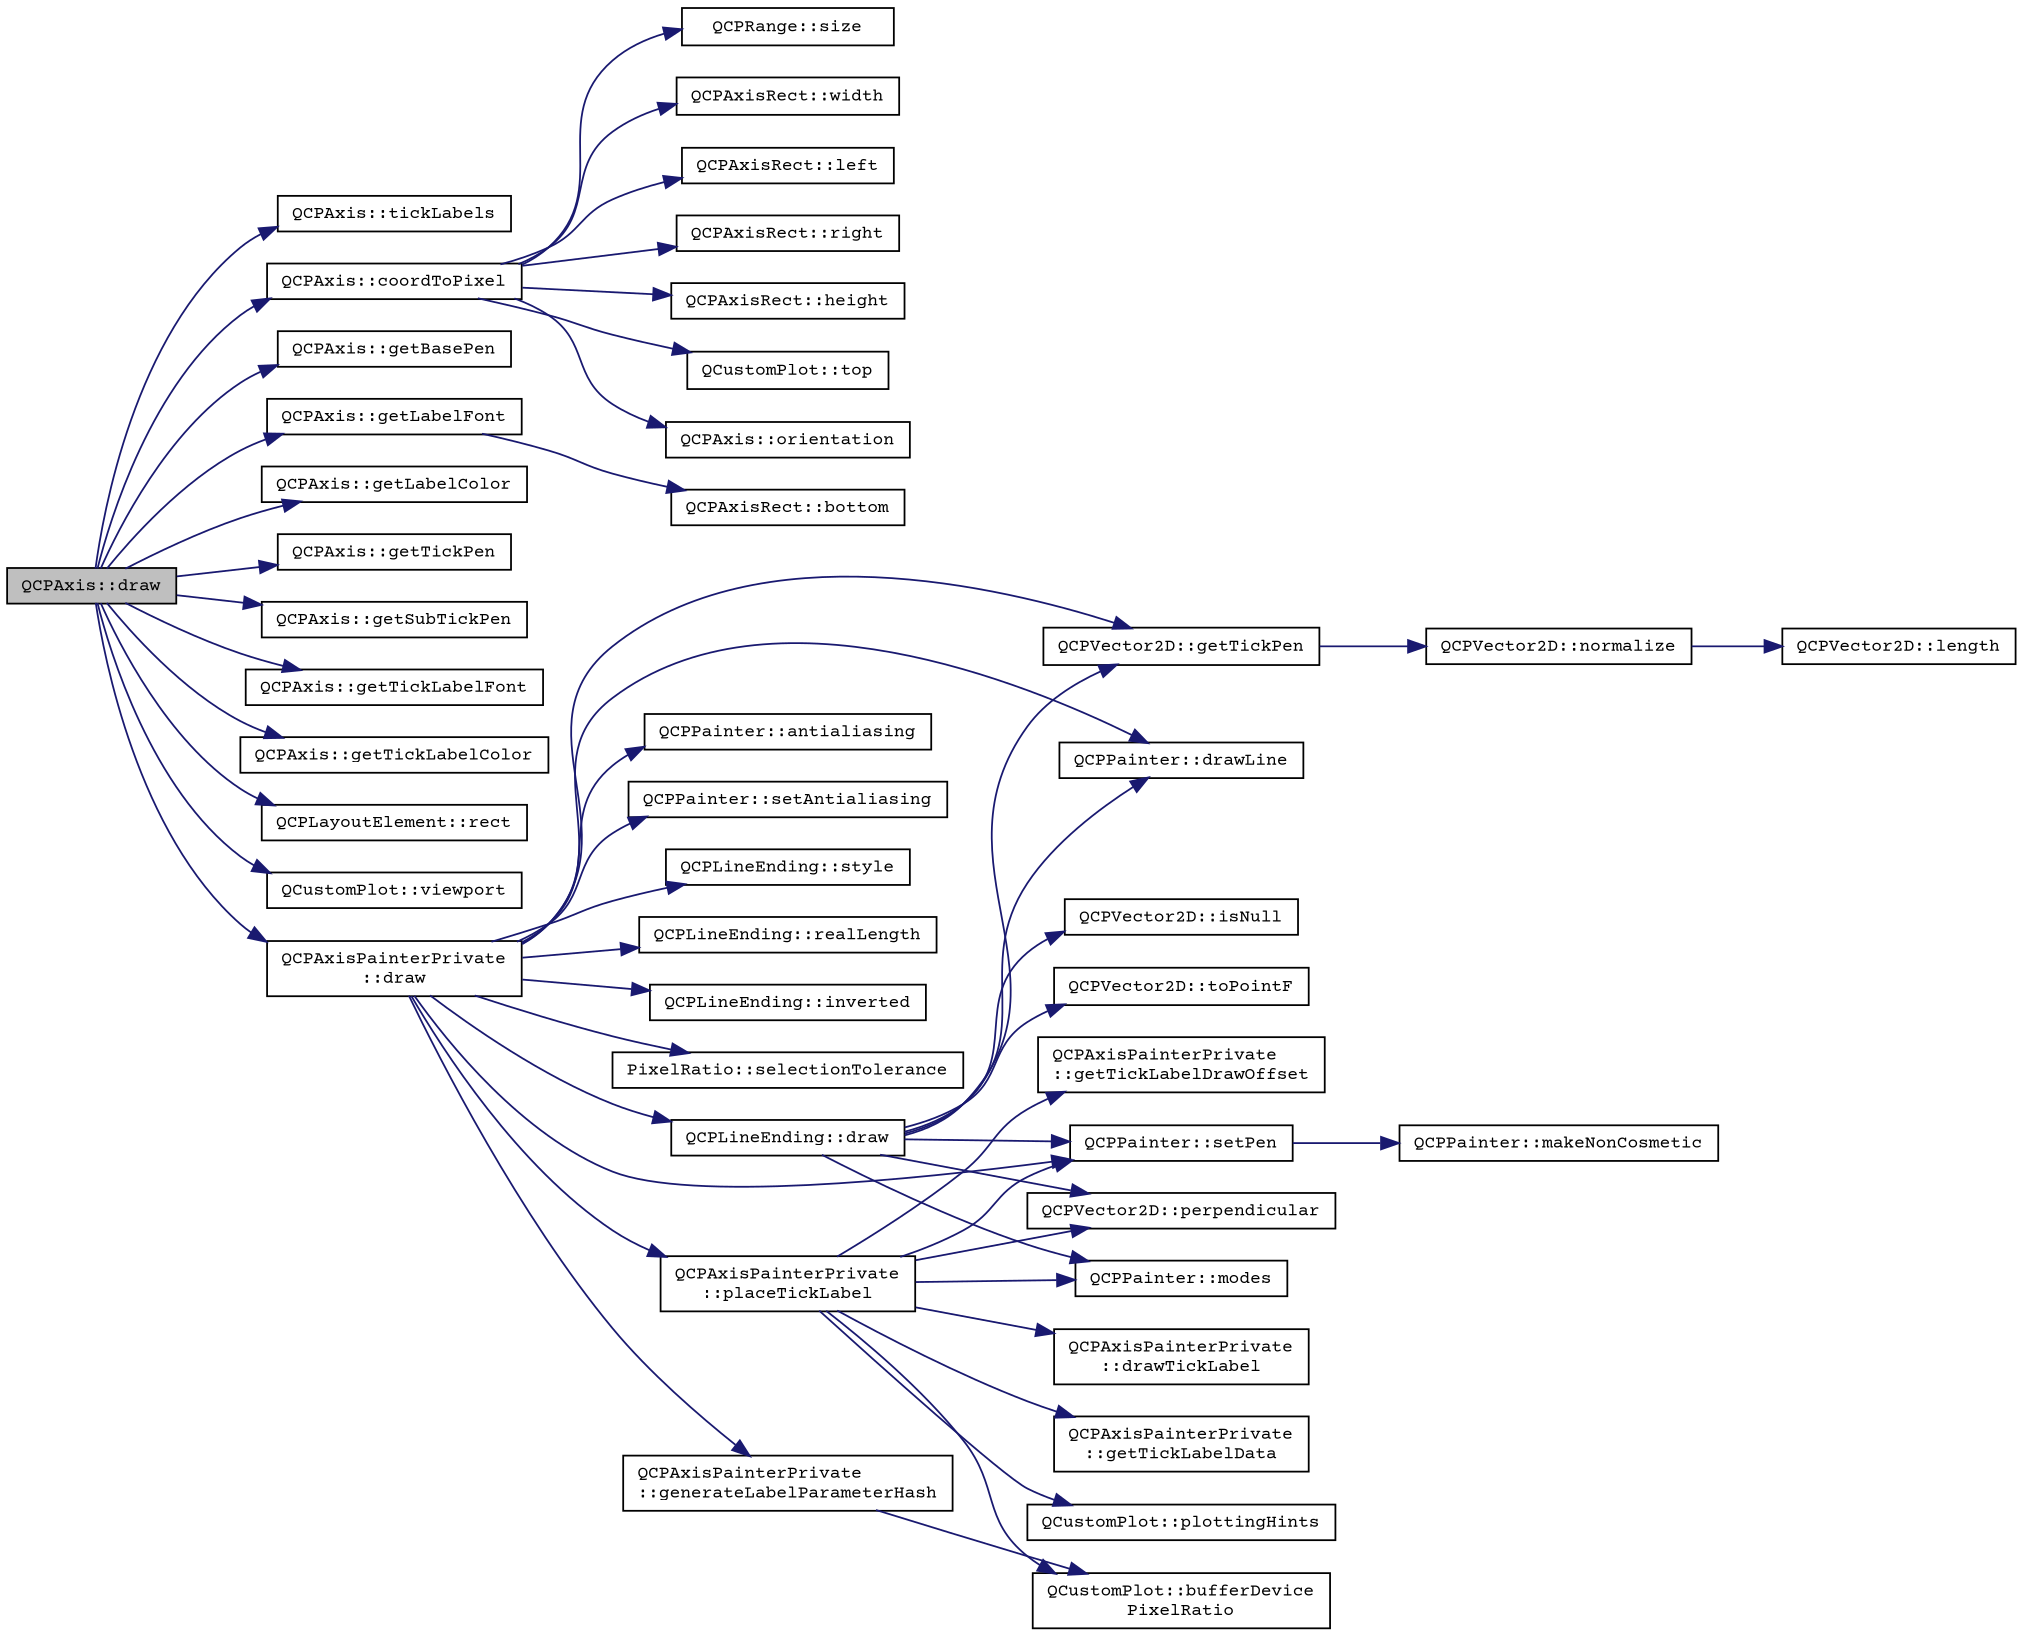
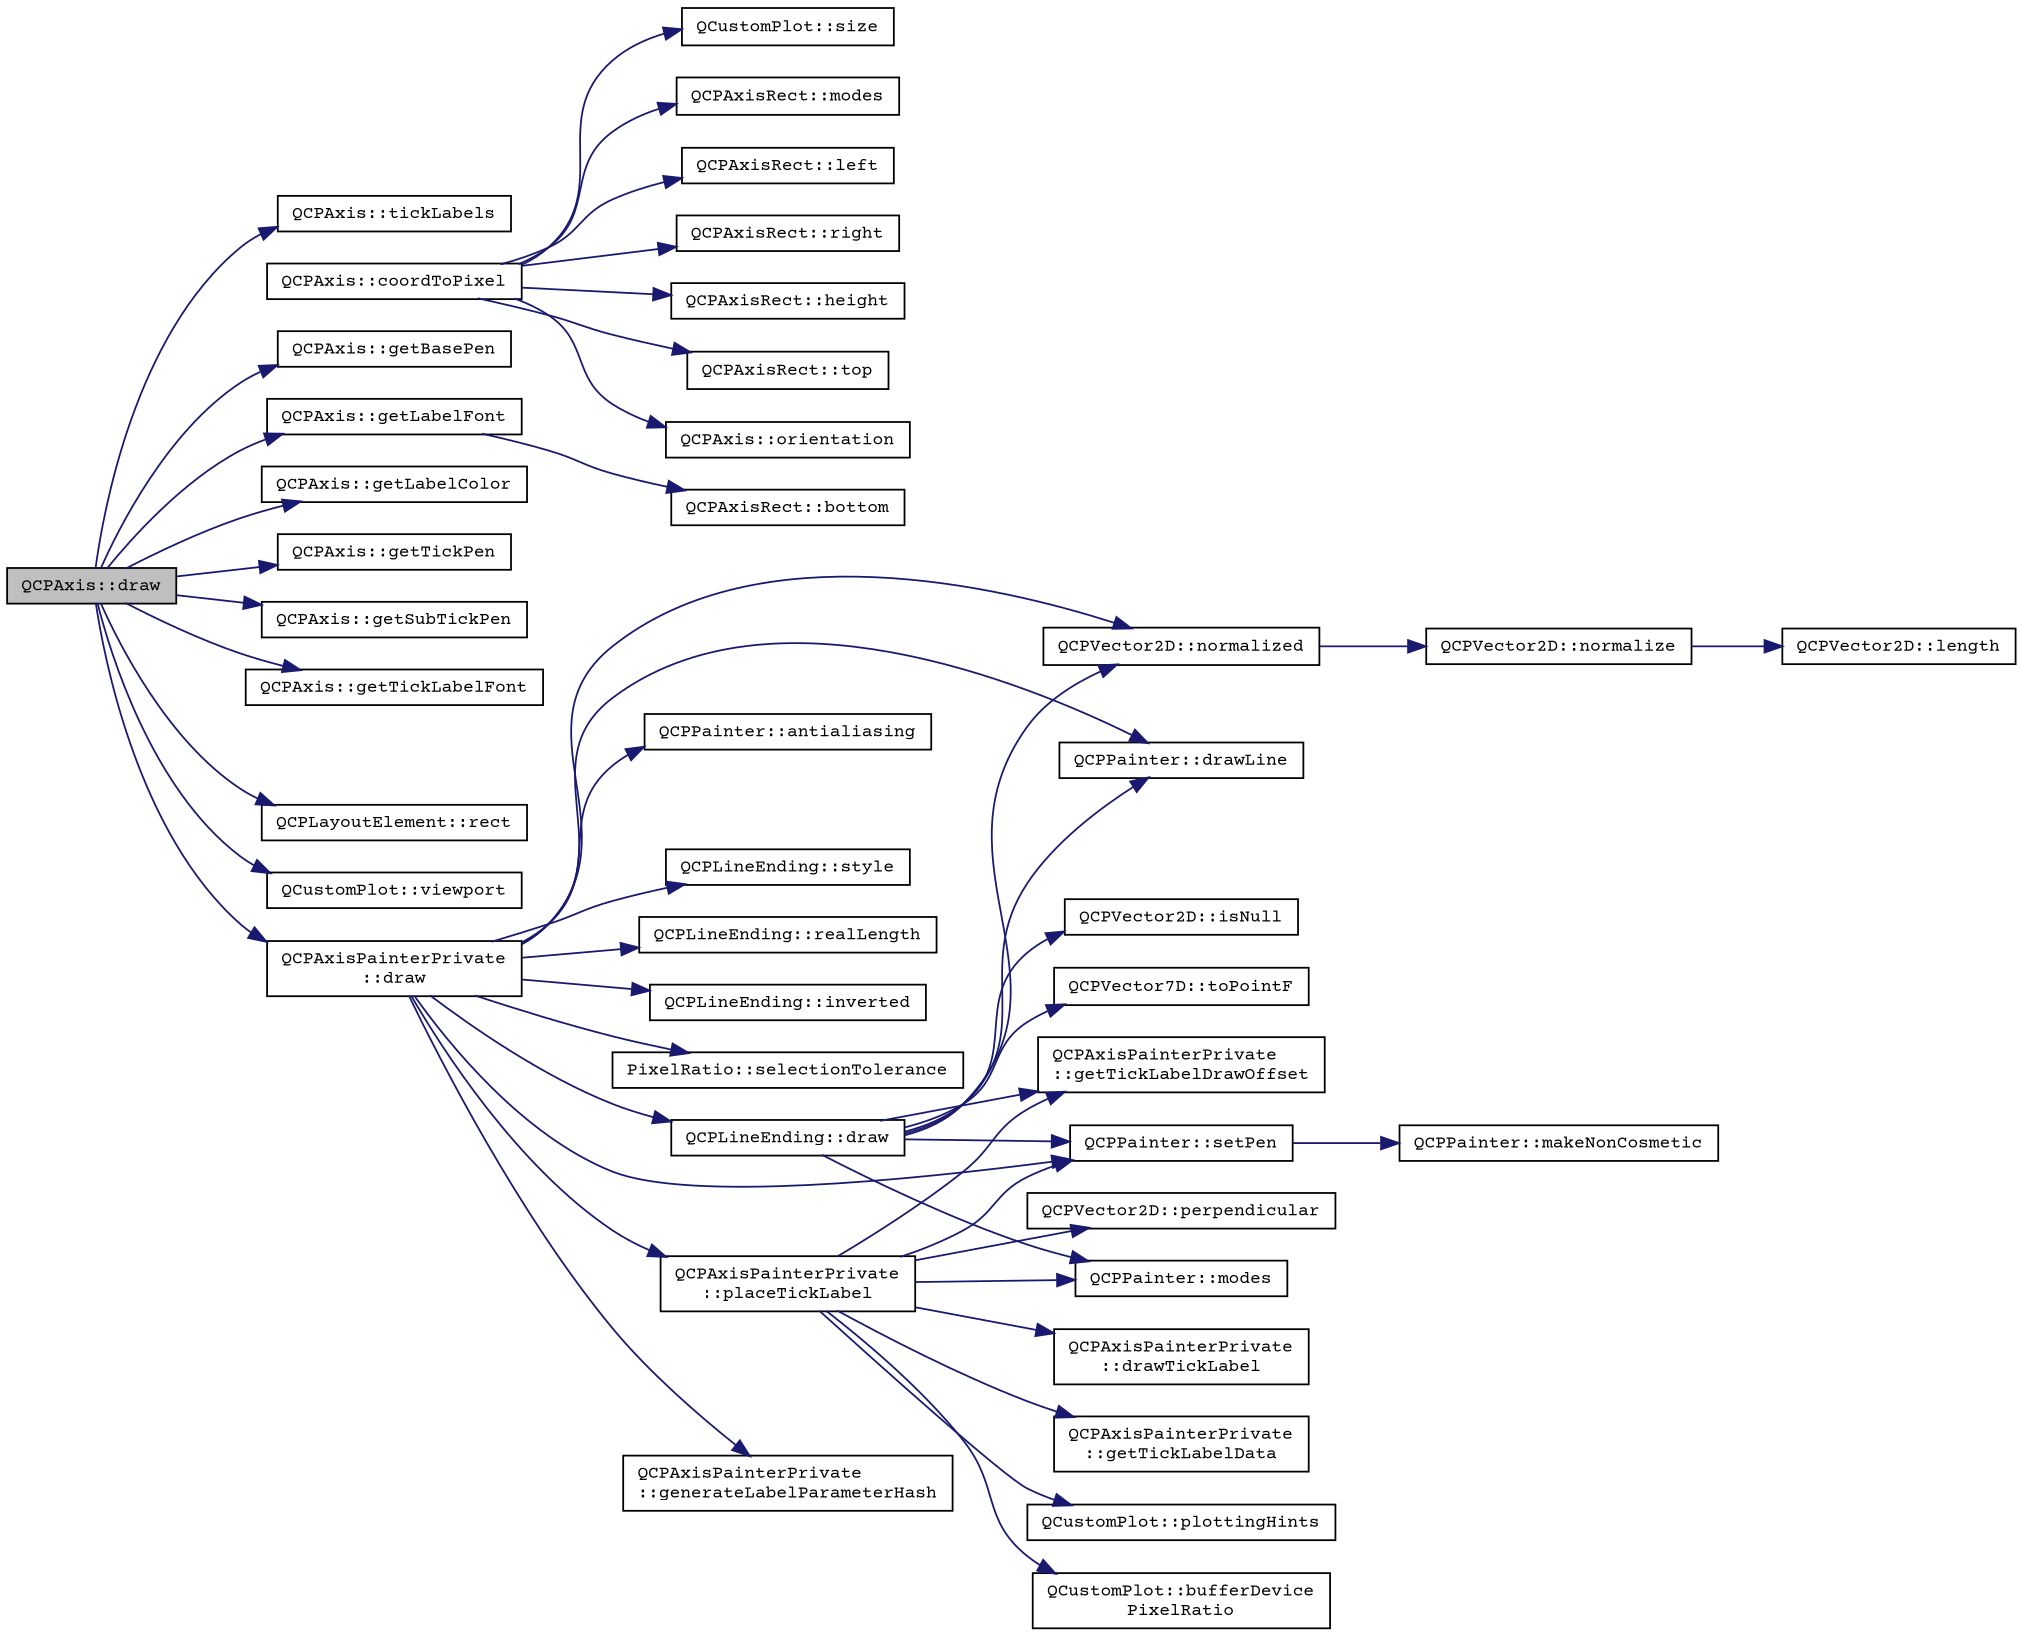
(788, 27) -> (788, 27)
(788, 96) -> (788, 96)
(788, 370) -> (788, 370)
(153, 423) -> none
(1181, 646) -> (1181, 646)
(394, 755) -> none
(788, 799) -> none
(1181, 986) -> (1181, 986)
(933, 1165) -> (985, 1101)
(973, 1540) -> none
